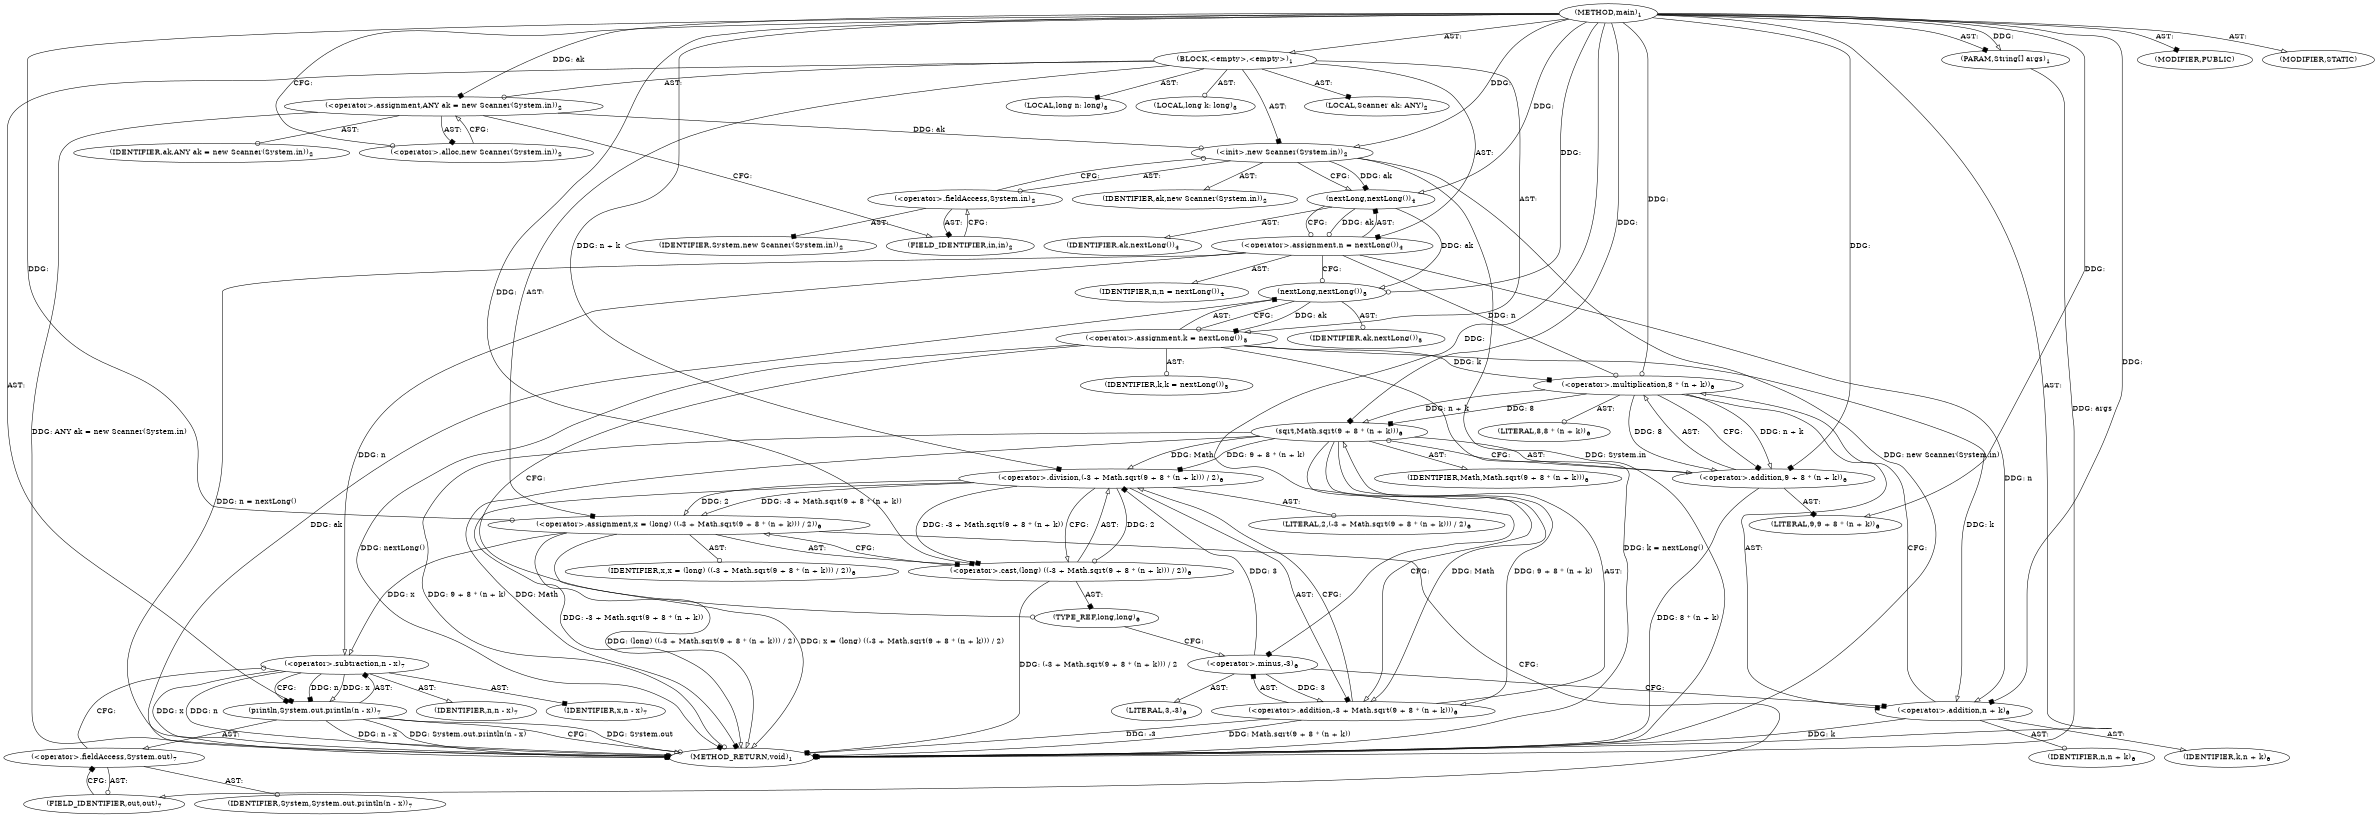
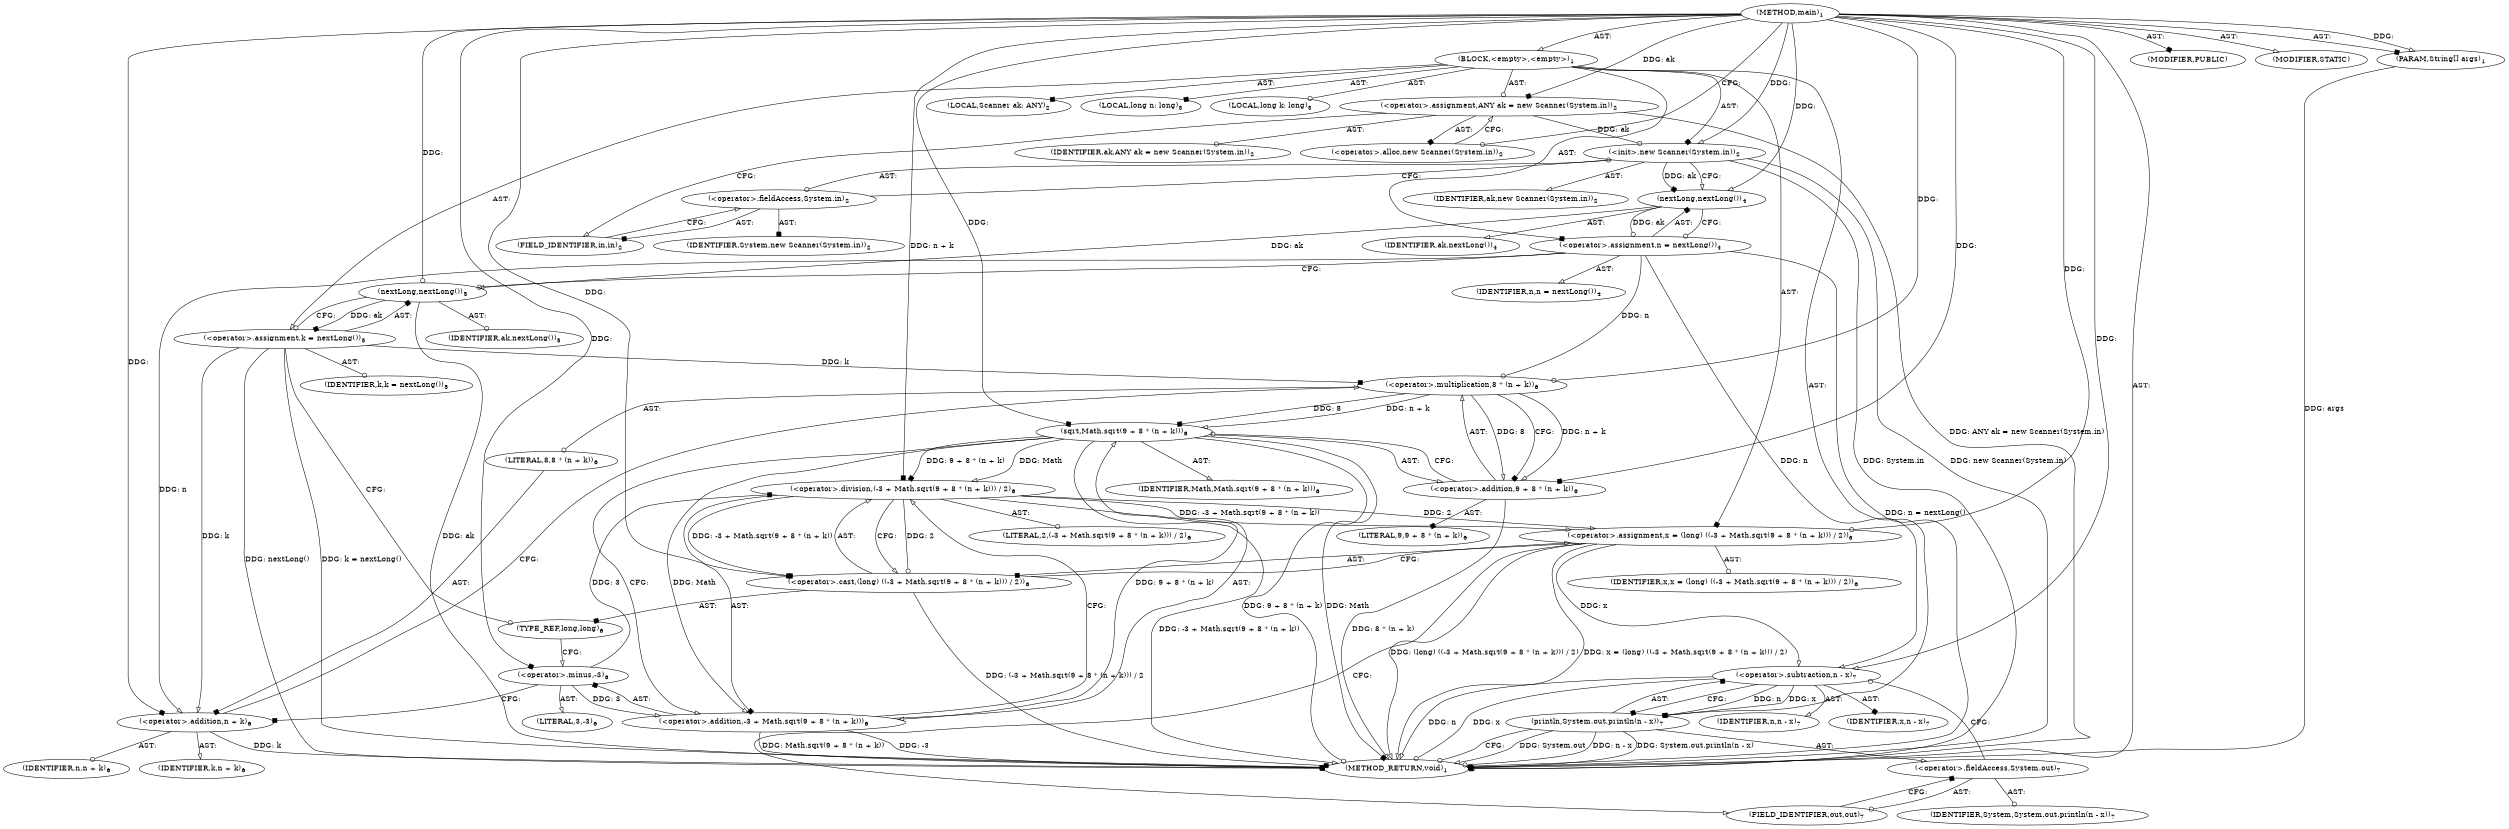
(2085, 119) -> (2095, 304)
(244, 287) -> (1961, 660)
(1793, 513) -> (403, 619)
